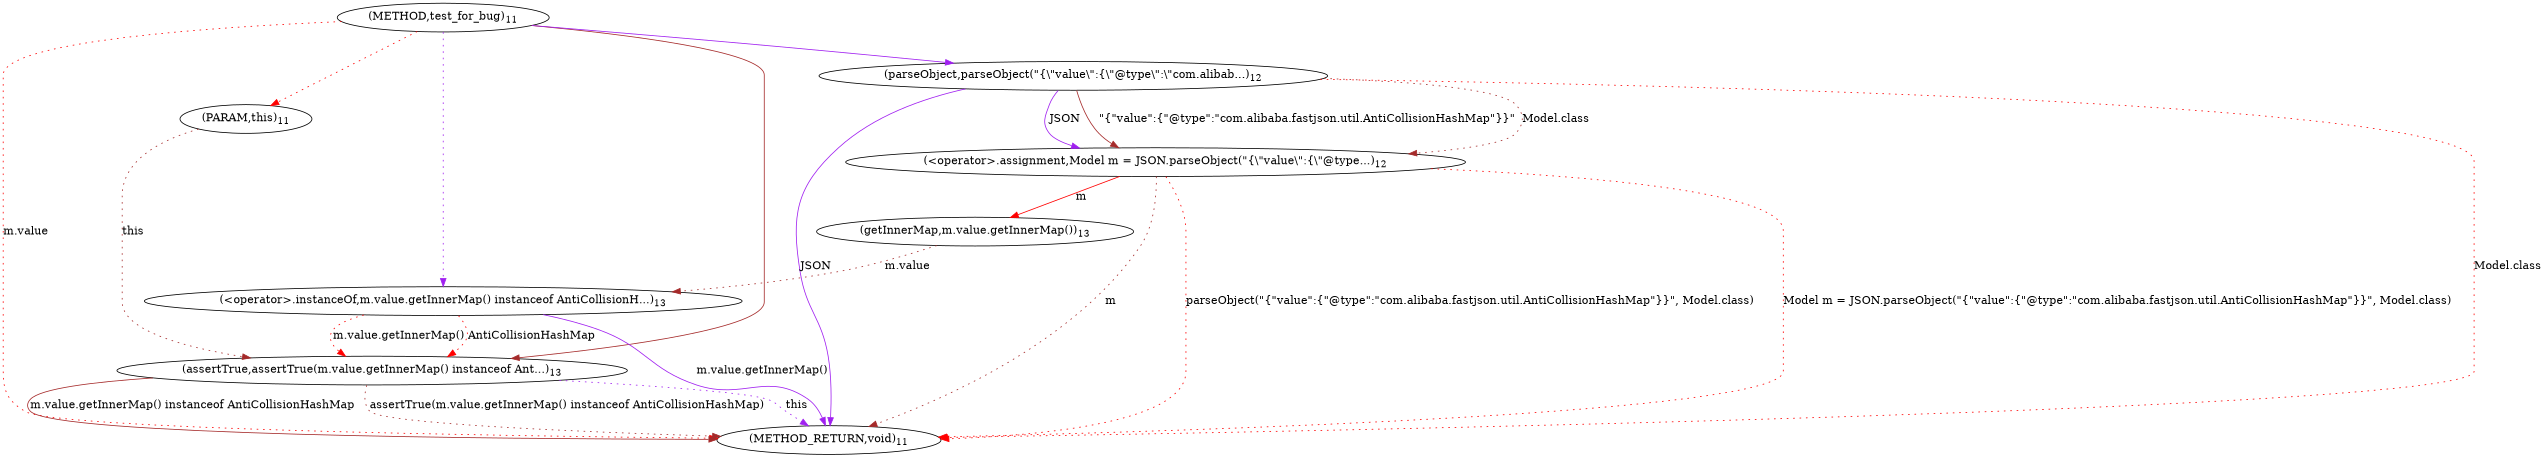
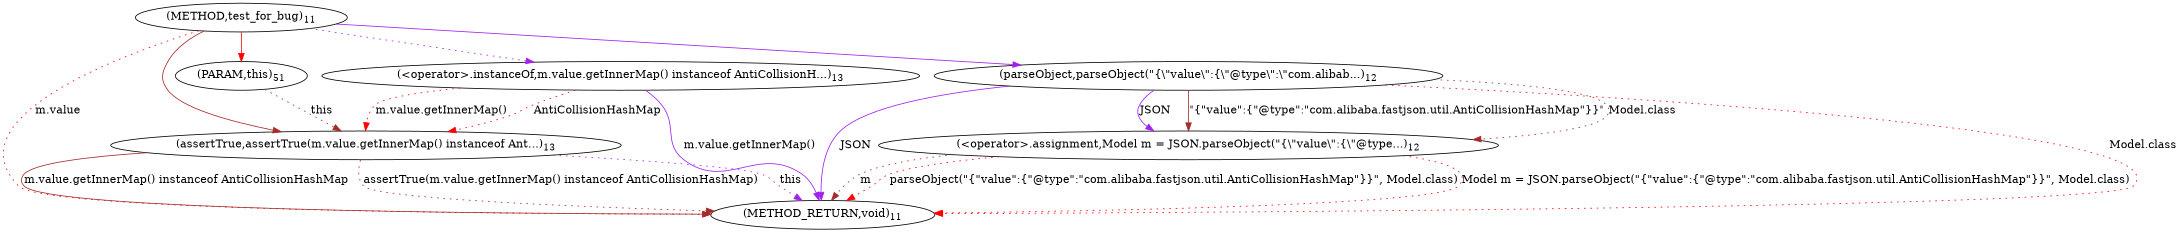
(348, 67) -> (241, 43)
(284, 118) -> (279, 75)
(975, 232) -> none
